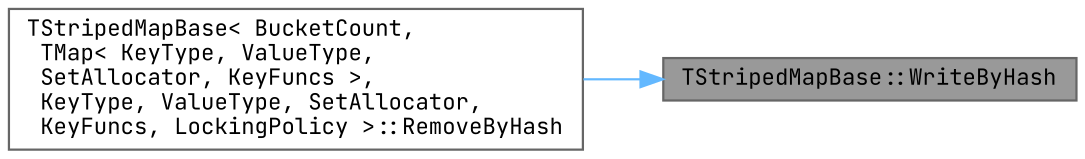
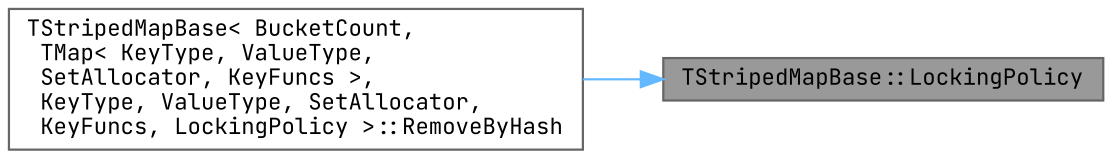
(870, 79) -> (883, 79)
